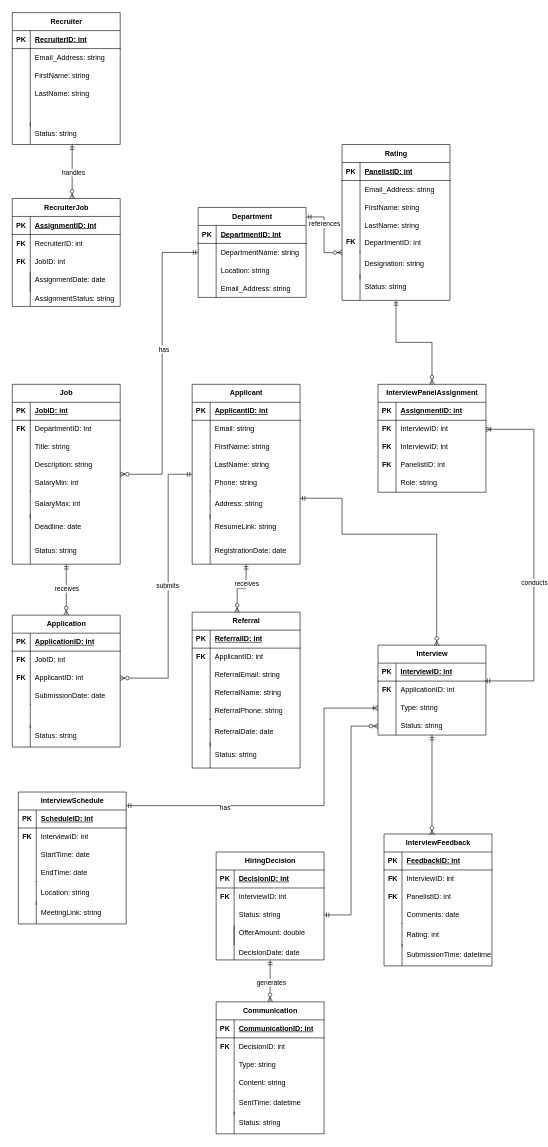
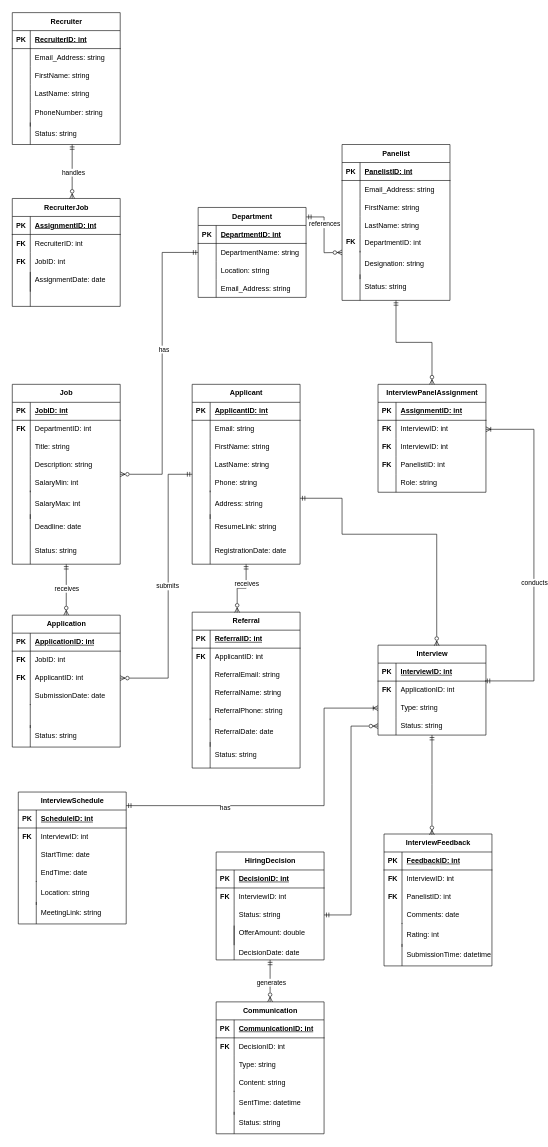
none -> (75, 113)
(397, 153) -> (397, 153)
(75, 299) -> none
